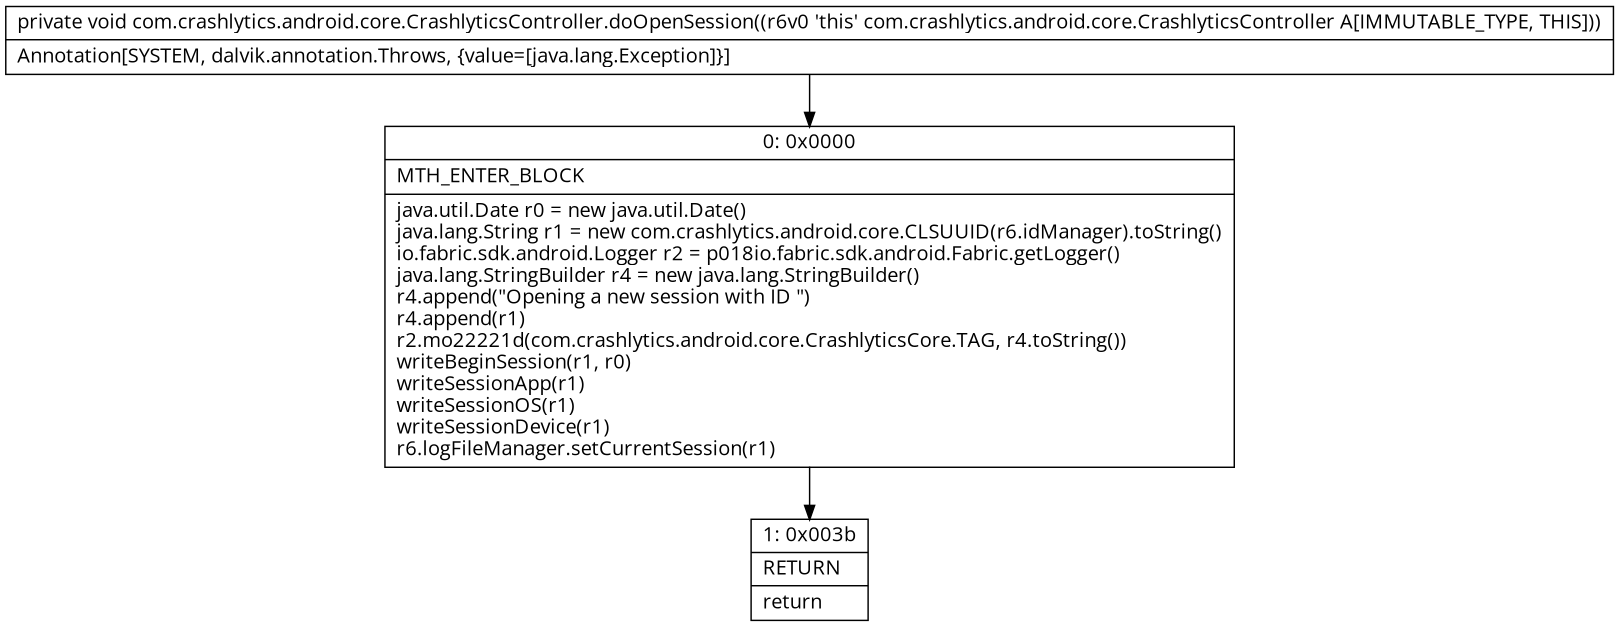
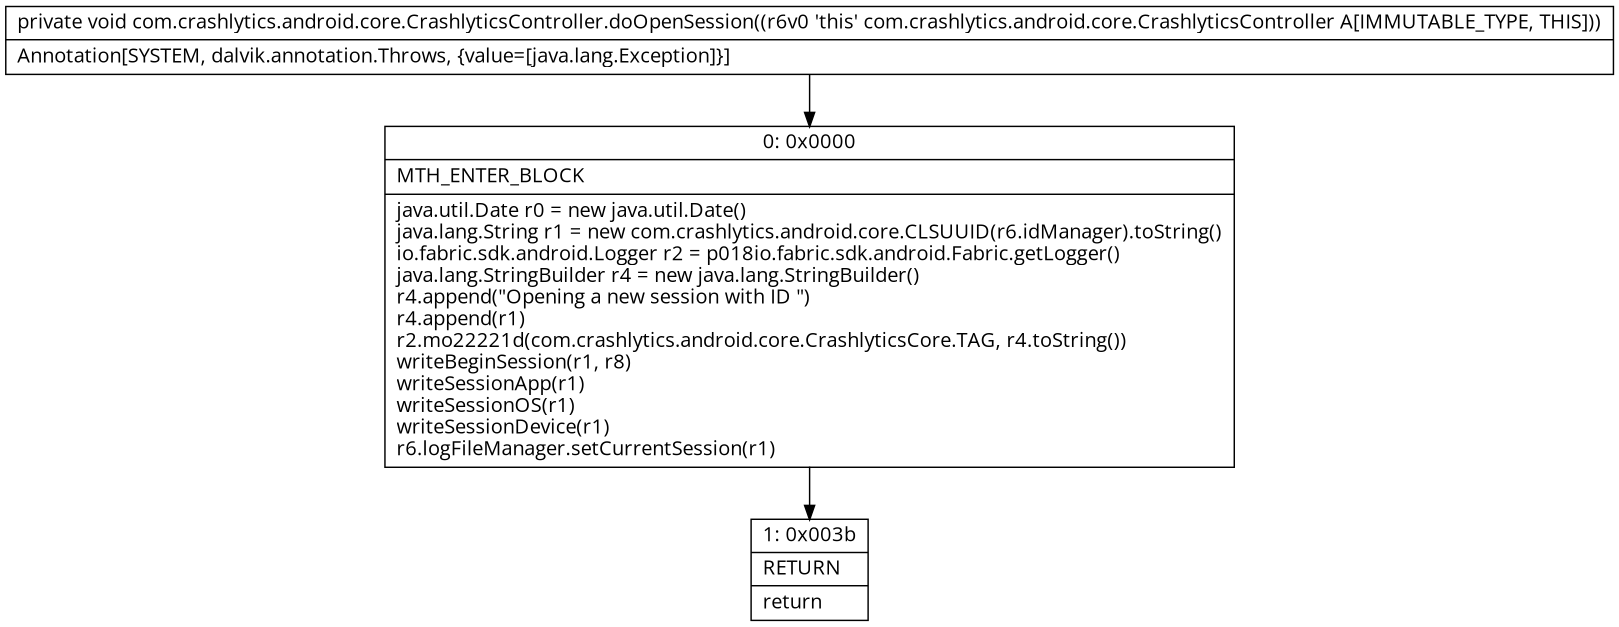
(514, 363) -> (514, 363)
